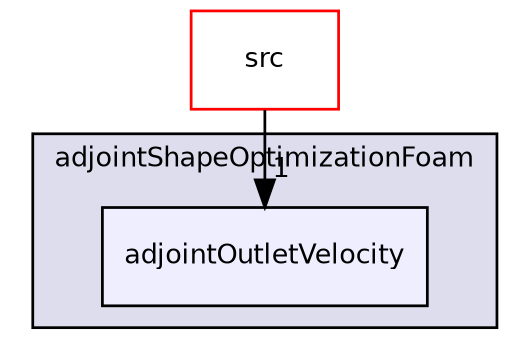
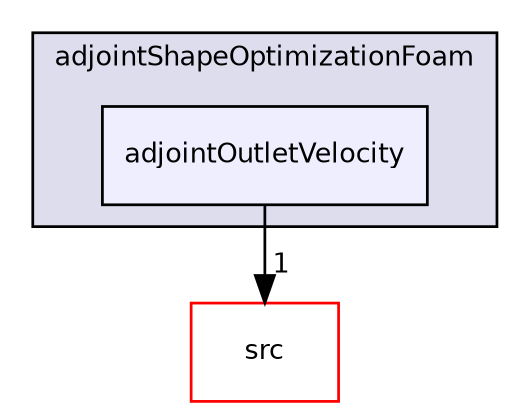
(265, 150) -> (265, 244)
